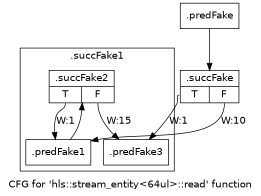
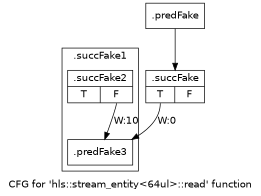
(119, 121) -> (126, 121)
(179, 121) -> (167, 121)
(58, 152) -> none
